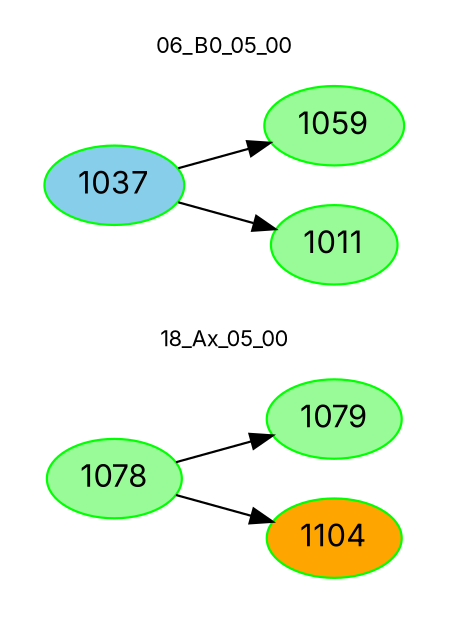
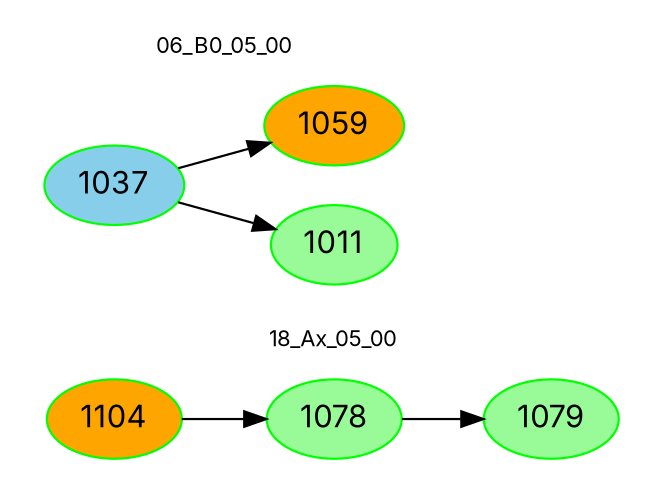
(334, 126) -> (334, 126)
(214, 505) -> (213, 419)
